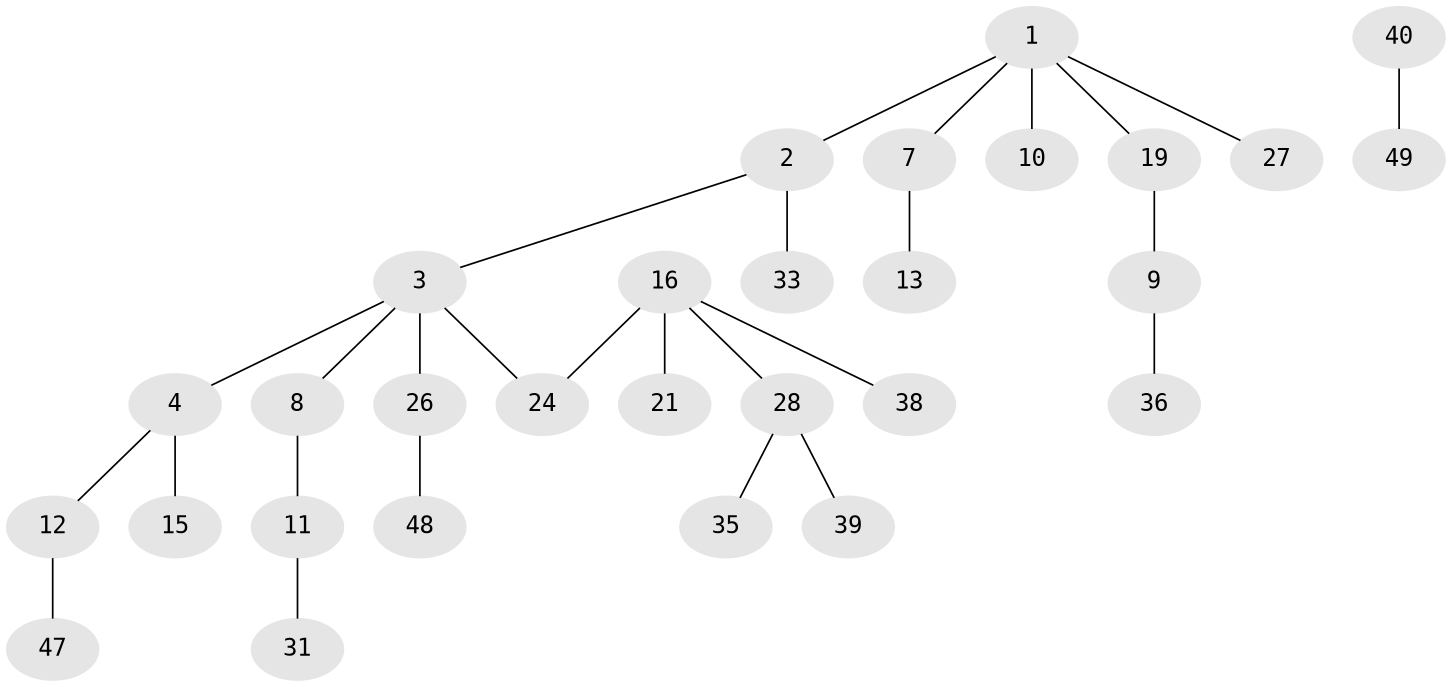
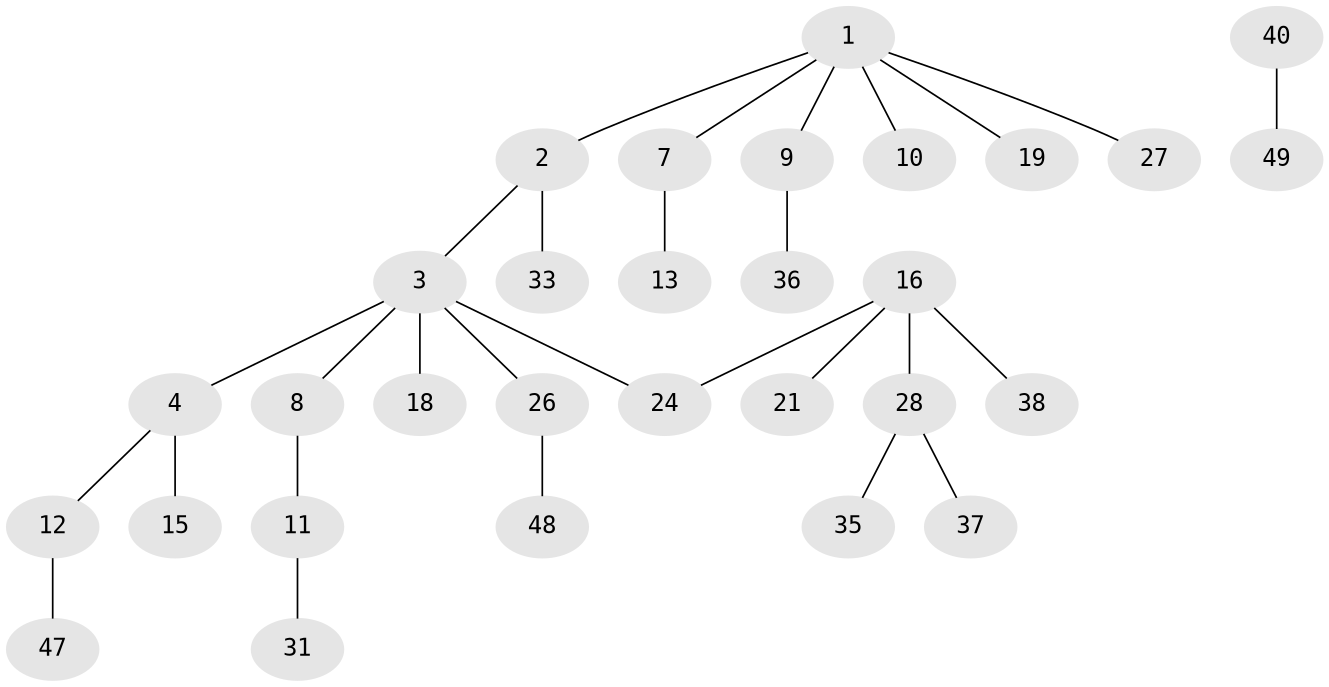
(1154, 221) -> (818, 99)
none -> (420, 405)
(848, 527) -> (971, 527)
